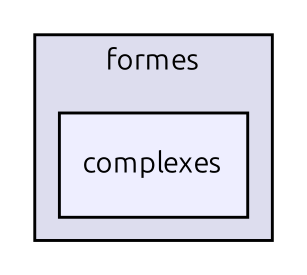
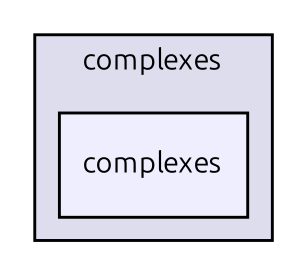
(154, 62) -> (154, 62)
